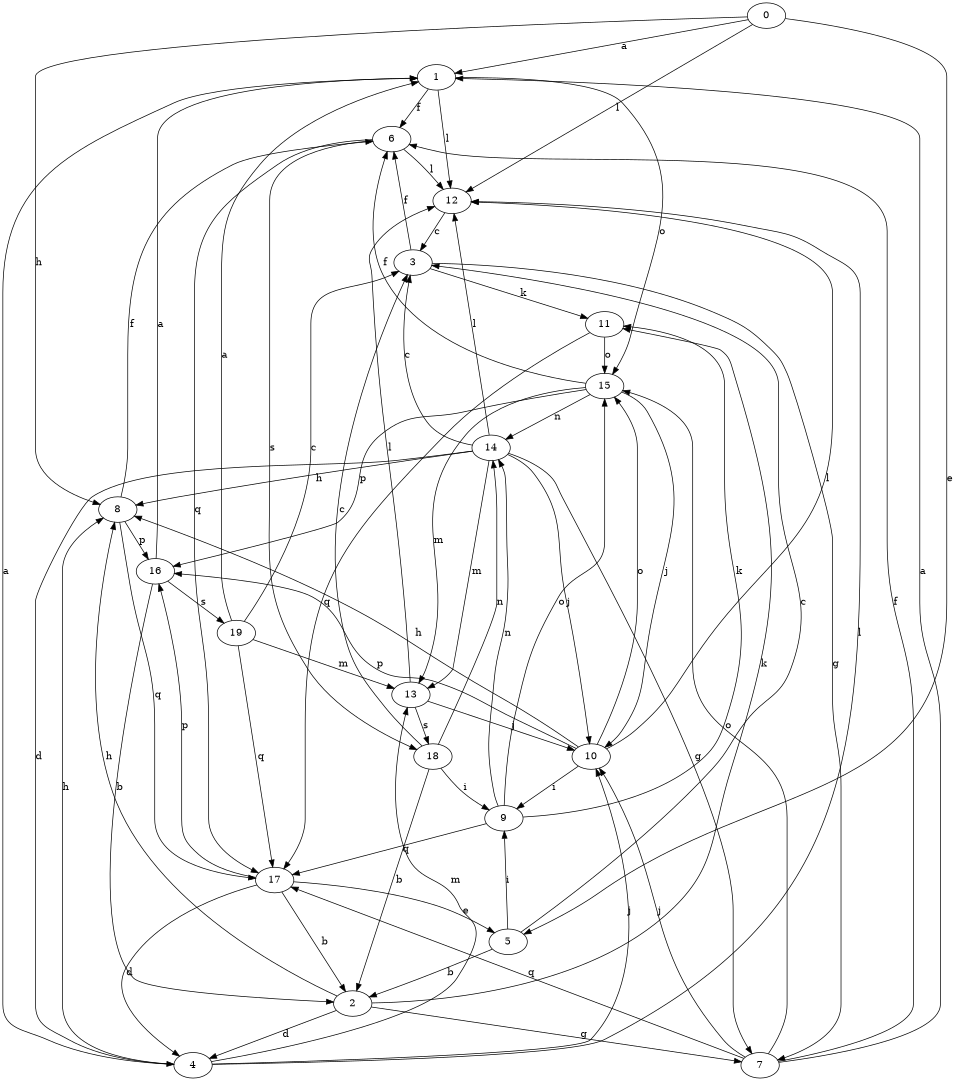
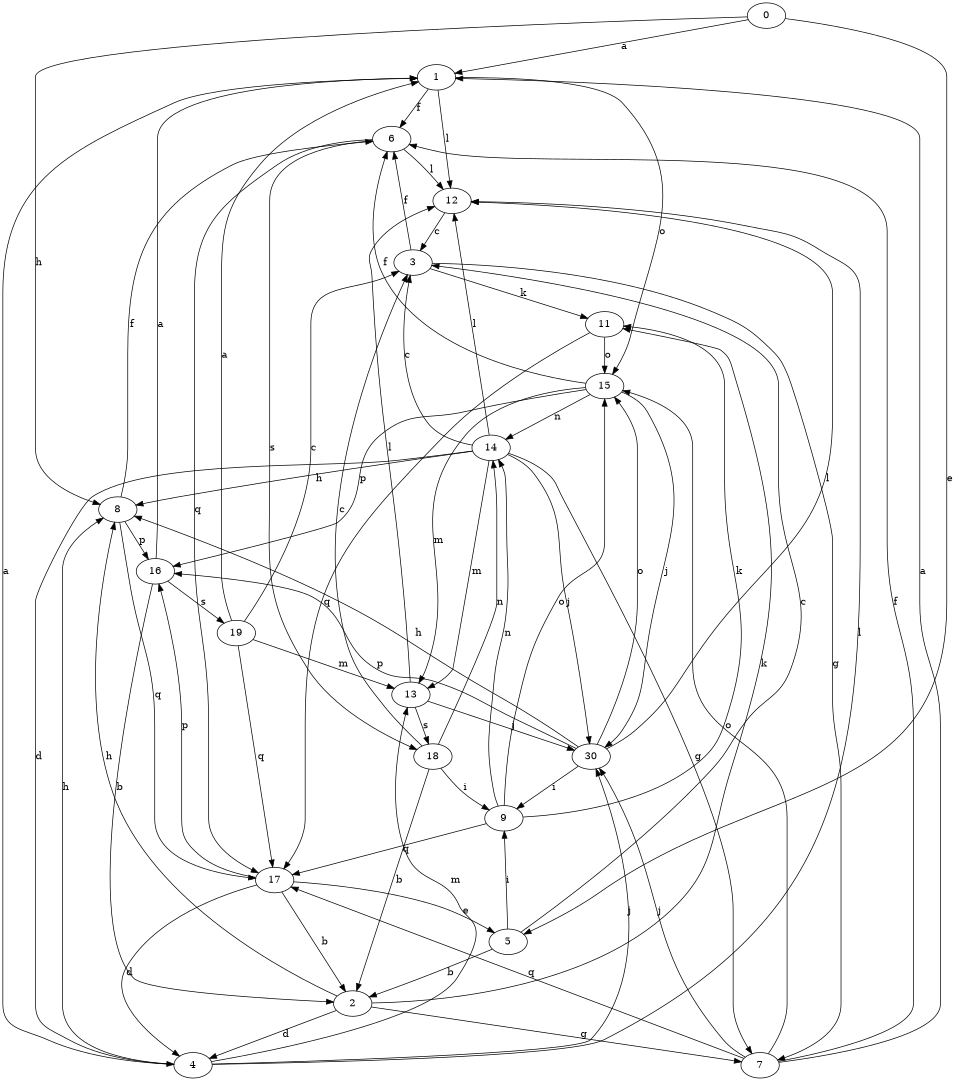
(612, 106) -> none
(591, 757) -> (591, 757)
